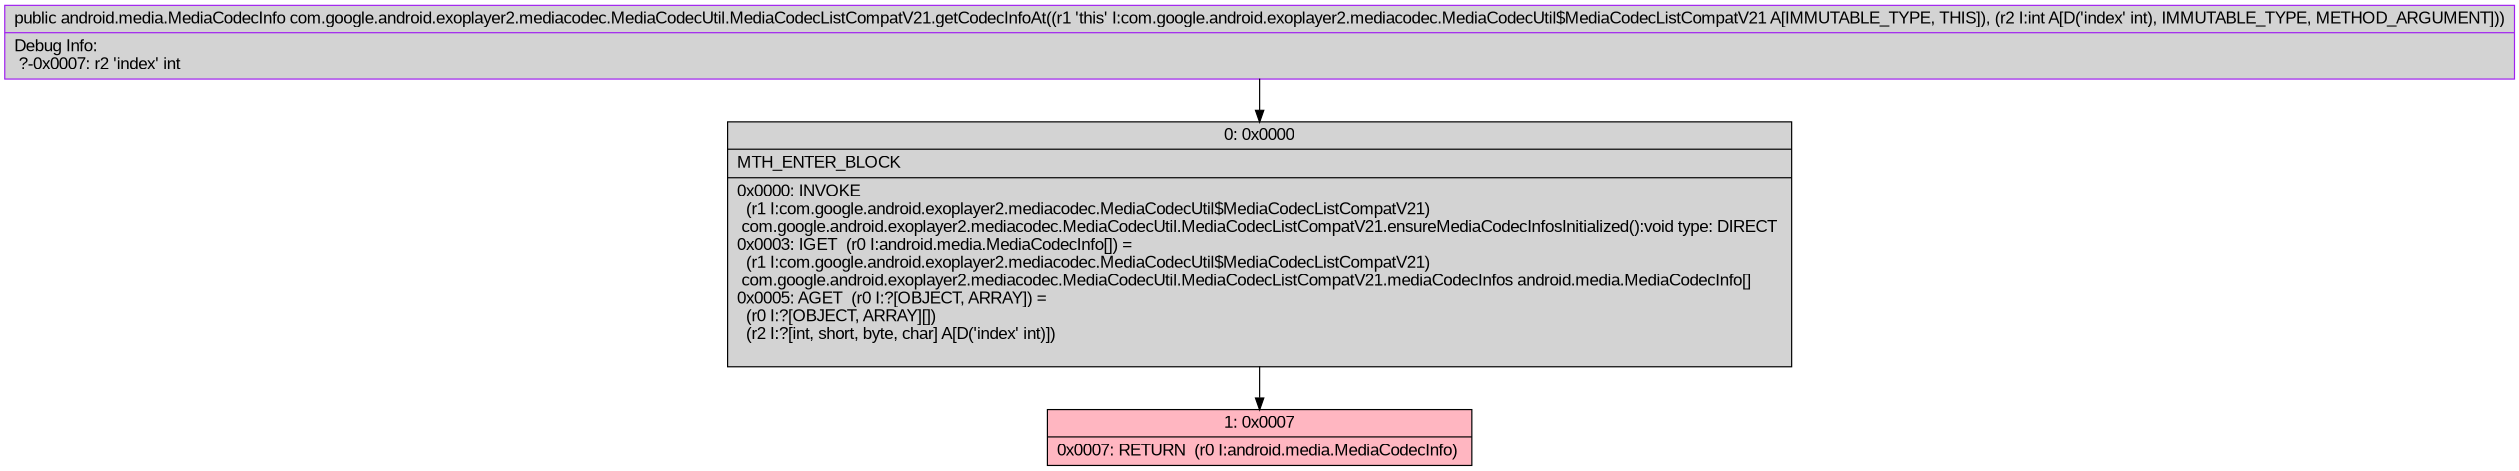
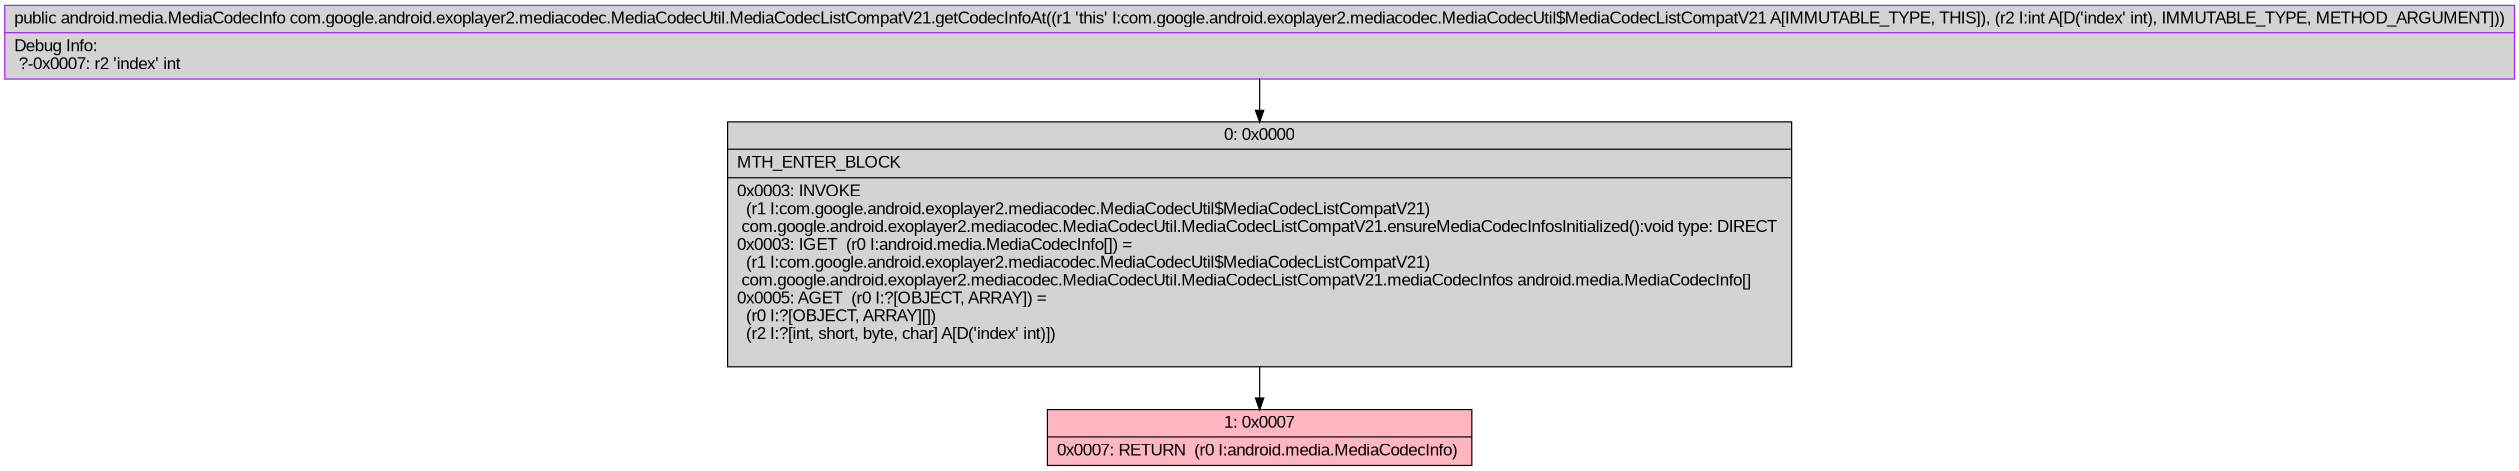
(804, 191) -> (804, 191)
